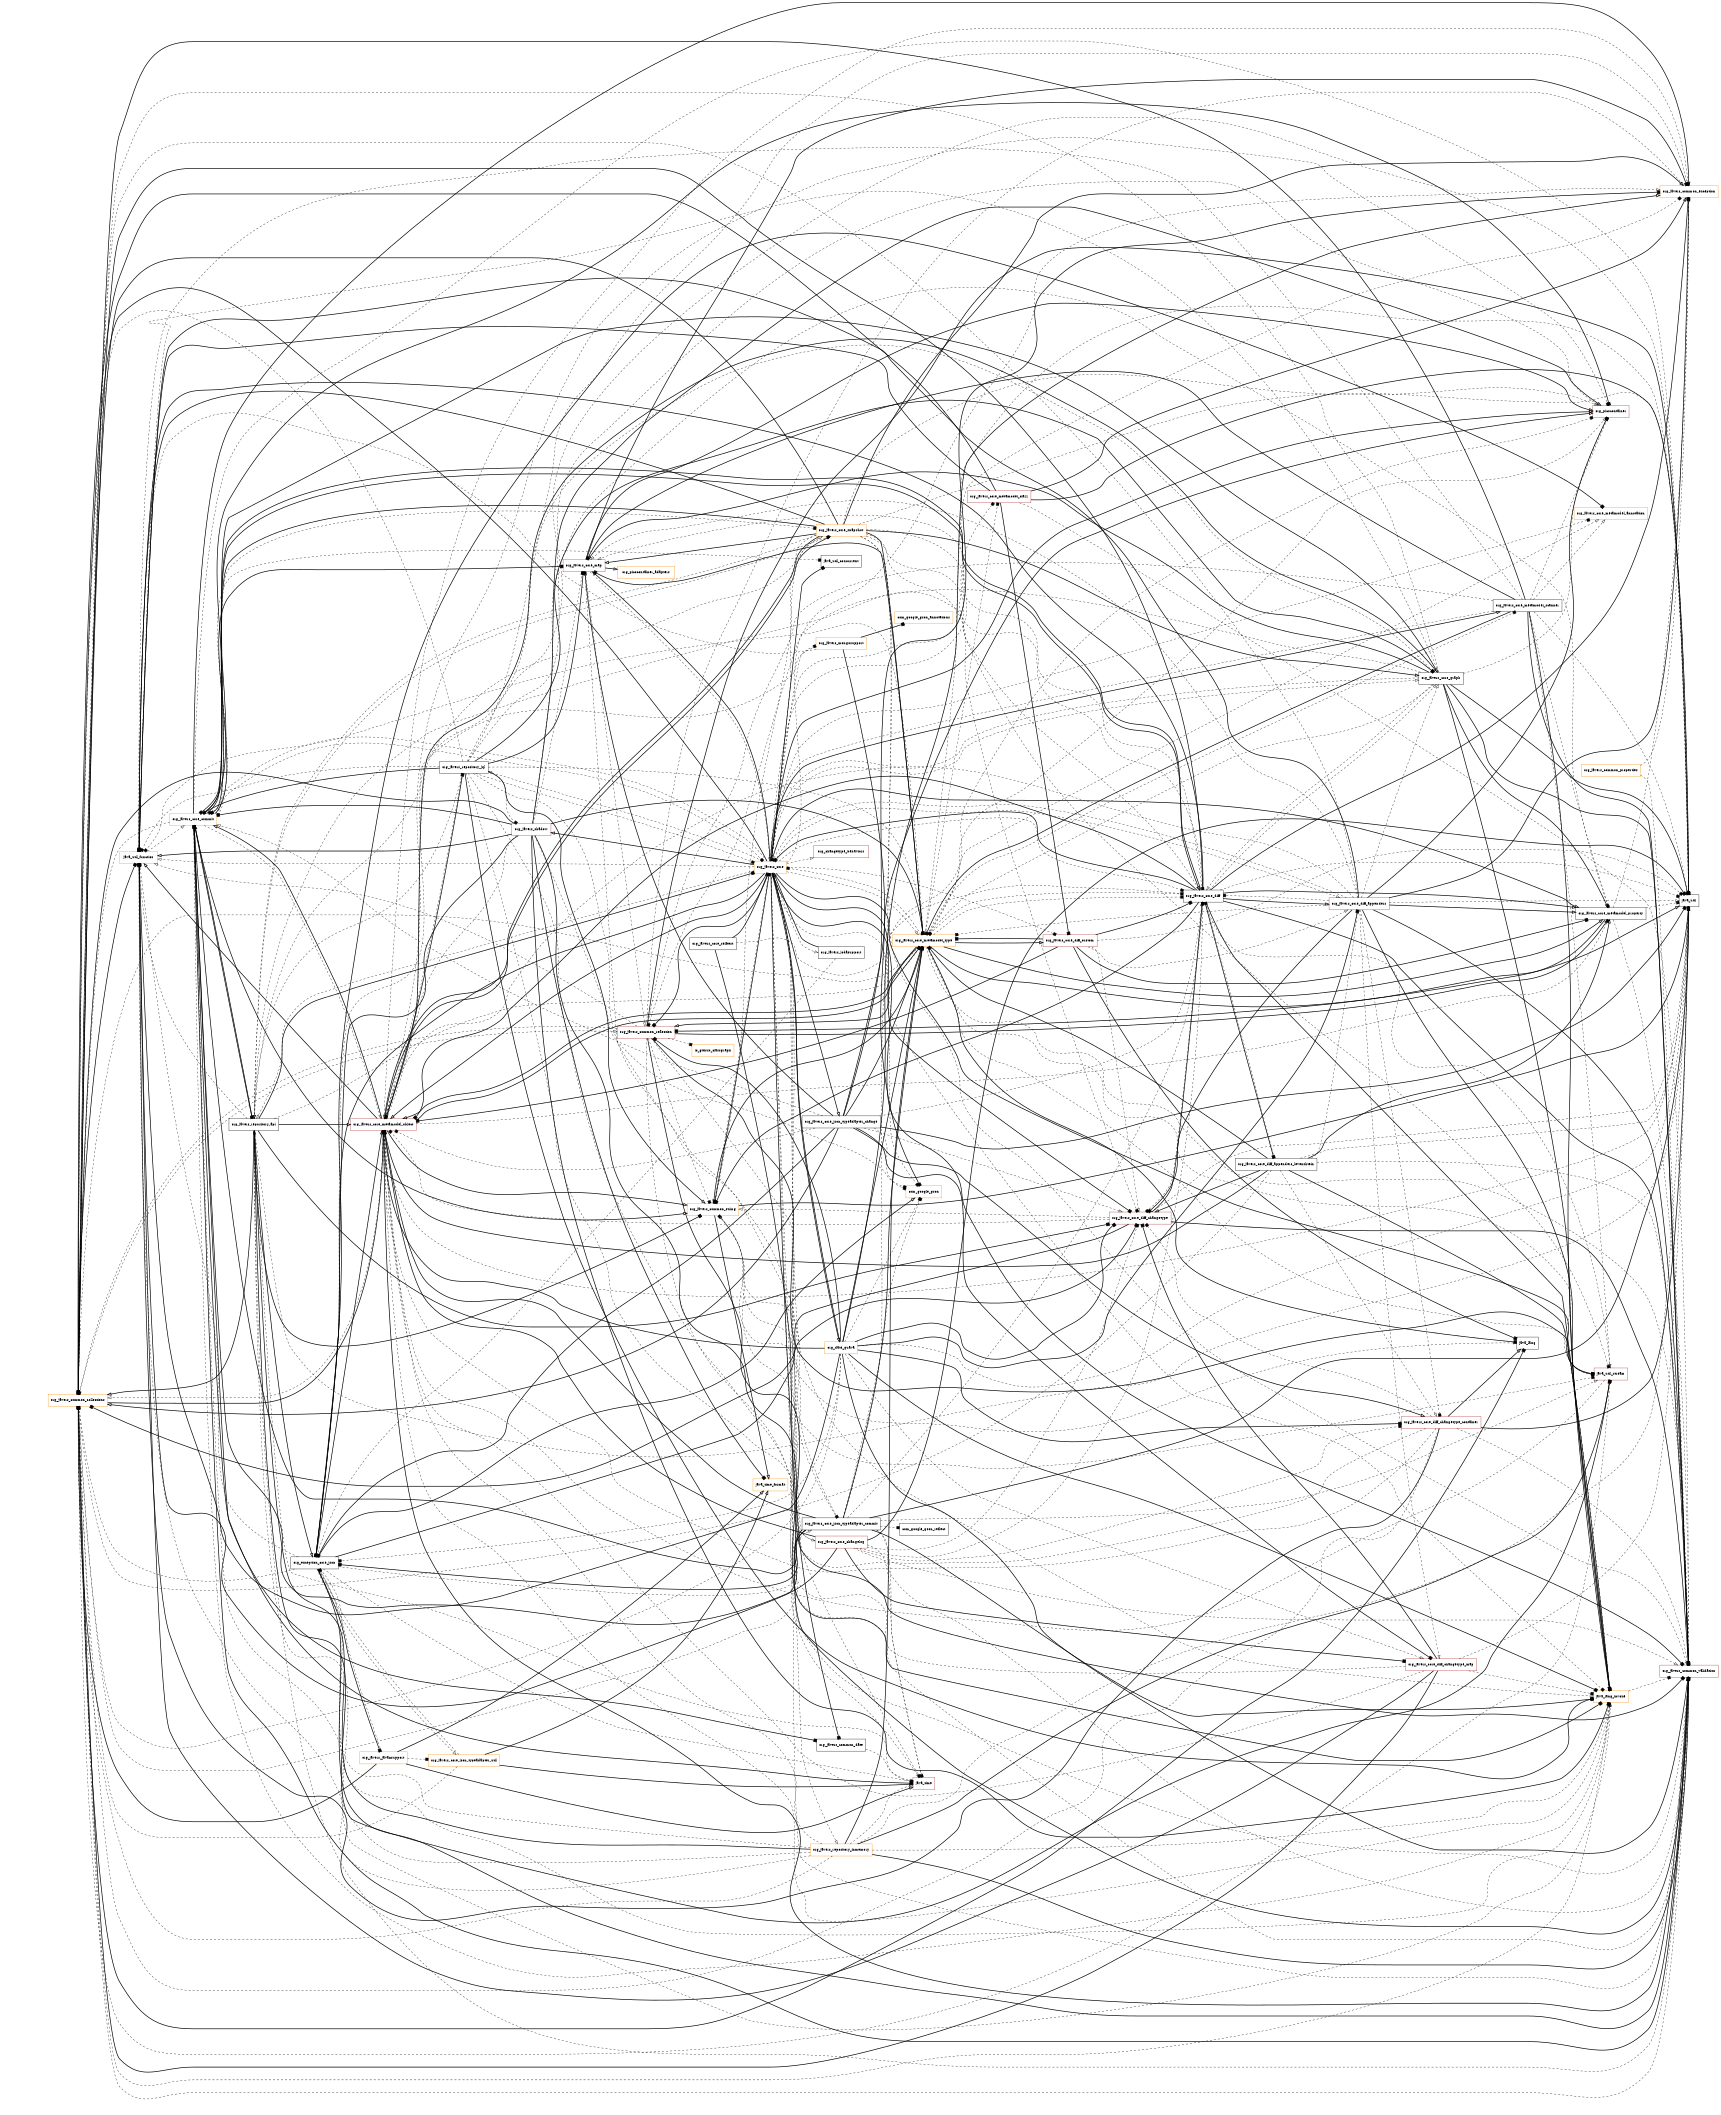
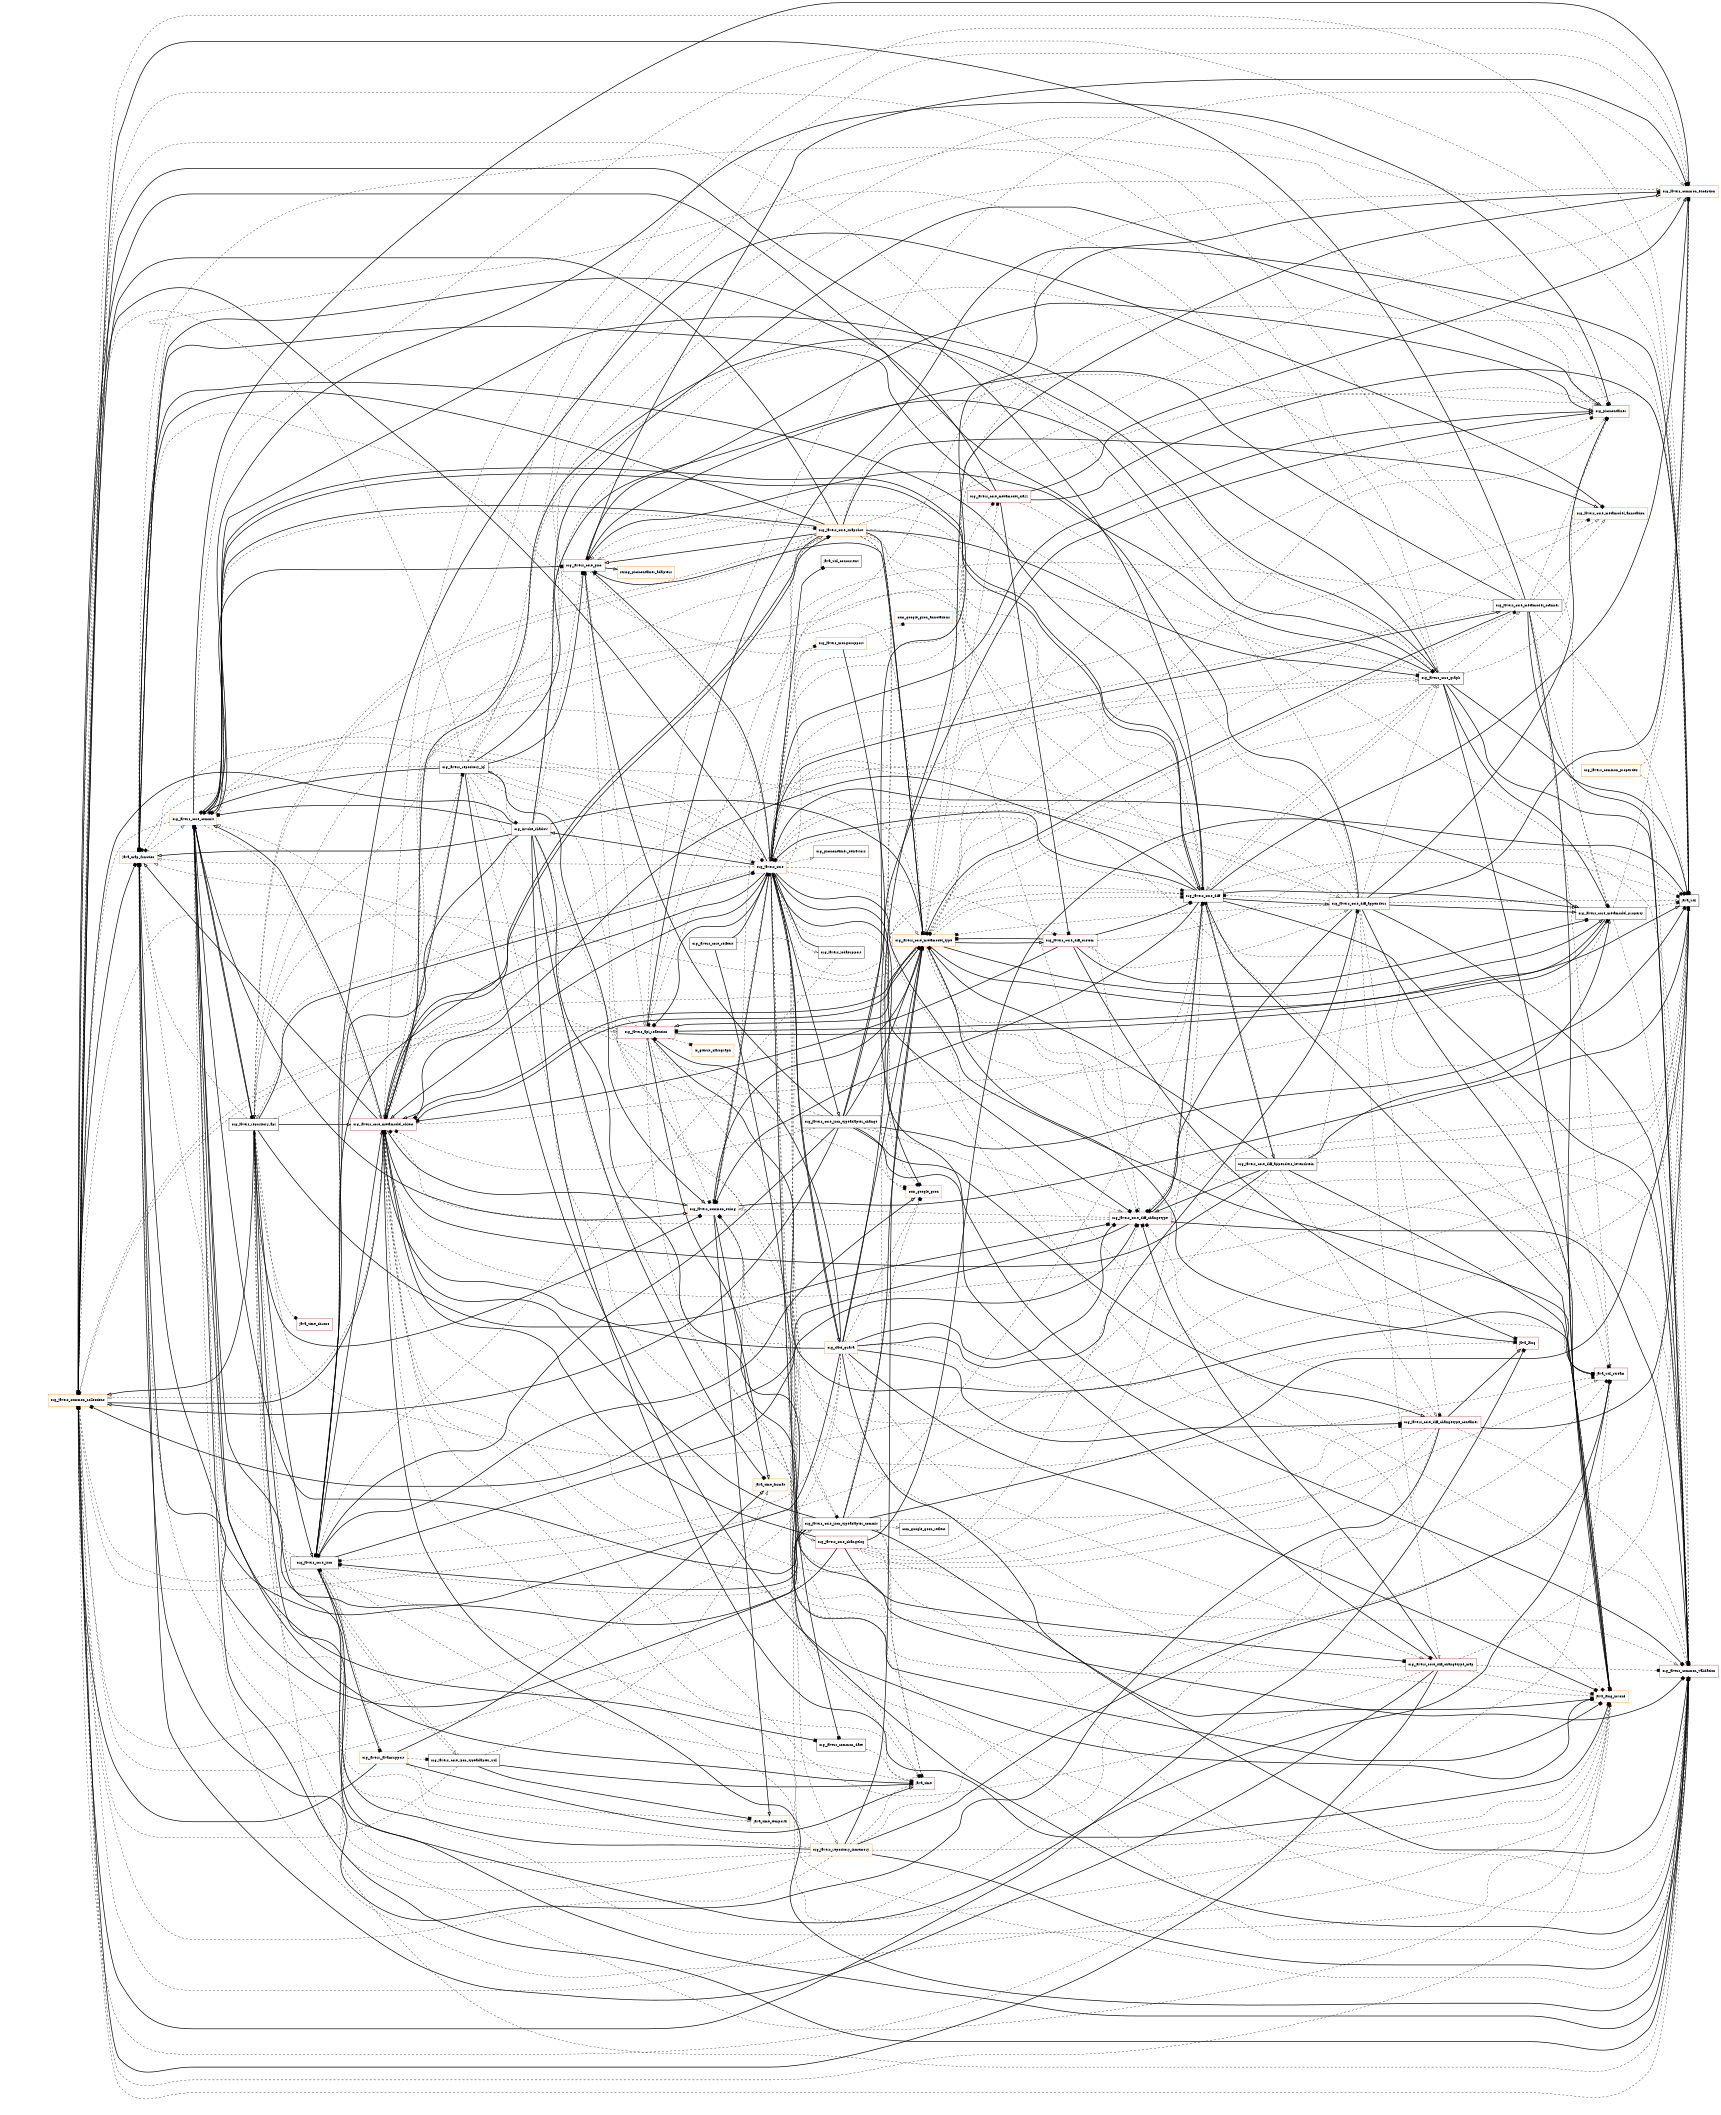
none -> (580, 15)
(1180, 194) -> (1201, 445)
(1106, 406) -> (1106, 406)
(402, 551) -> none
(584, 566) -> (584, 566)
(646, 572) -> (646, 572)
(1137, 616) -> (1137, 616)
(881, 631) -> (881, 631)
none -> (1483, 643)
(531, 830) -> (531, 830)
(841, 852) -> (841, 852)
(139, 857) -> (139, 857)
(865, 885) -> none
(1239, 1029) -> (1239, 1029)
(646, 1032) -> (646, 1032)
none -> (315, 1324)
(1528, 1343) -> (1528, 1343)
(891, 1527) -> (891, 1527)
(315, 1563) -> (315, 1563)
(944, 1563) -> (944, 1563)
(932, 1616) -> (850, 1612)
(654, 1669) -> (654, 1669)
(1648, 1685) -> (1567, 1668)
(464, 1761) -> (464, 1761)
none -> (770, 1822)
